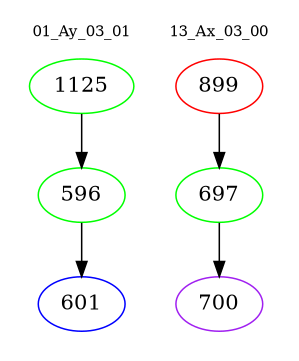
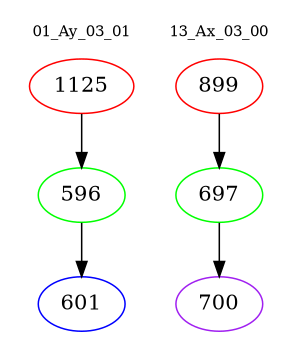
(82, 86) -> (82, 86)
